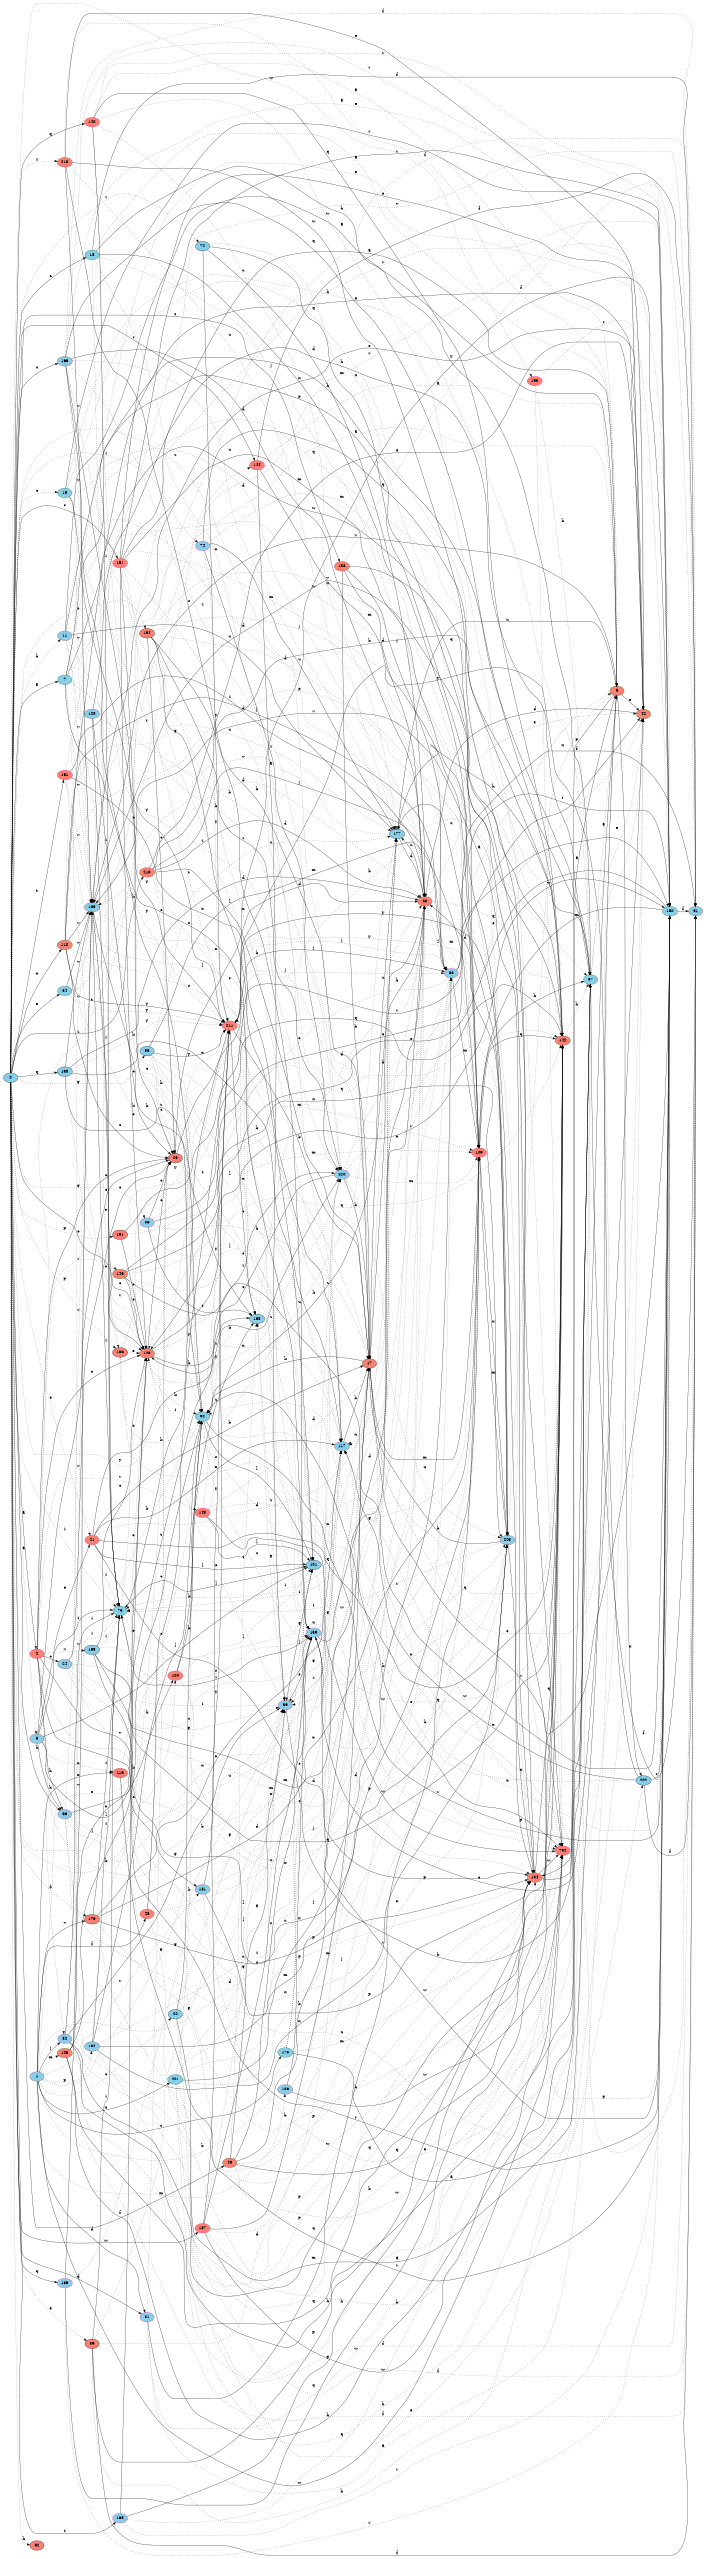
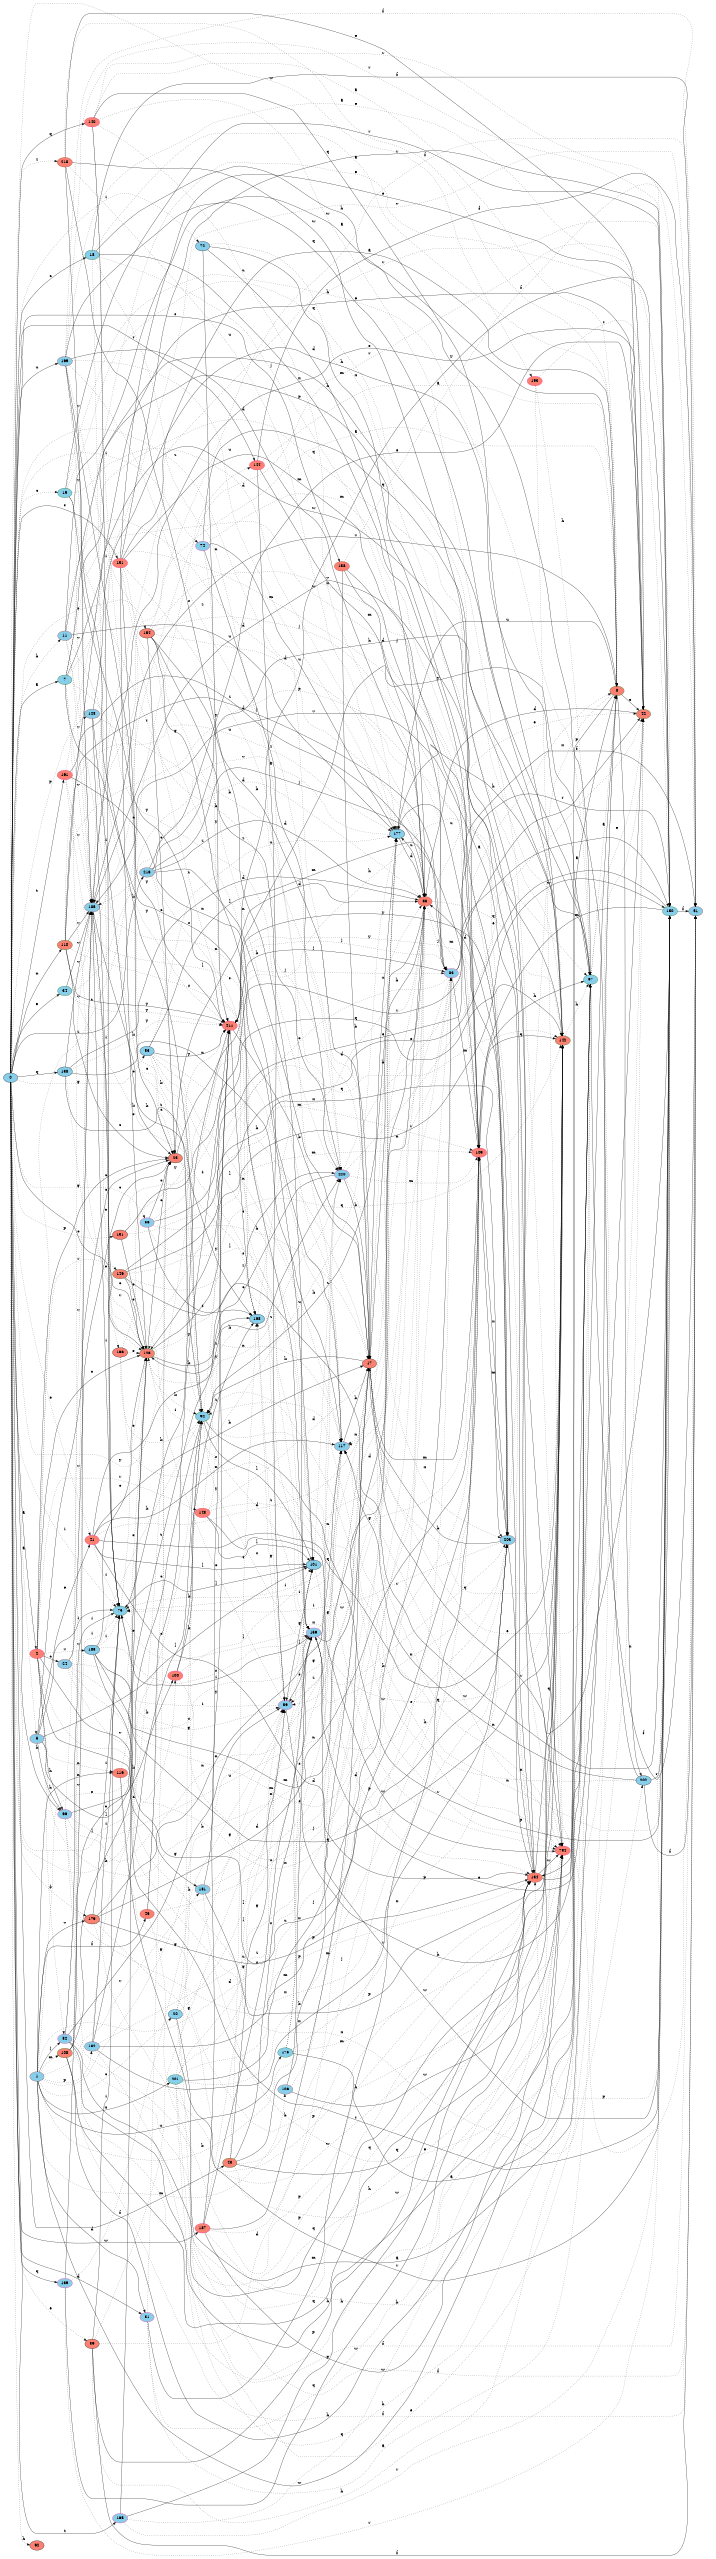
(485, 804) -> none
(147, 872) -> (147, 872)
(28, 1228) -> (28, 890)
(363, 1605) -> (363, 1605)
(188, 1717) -> (188, 1717)
